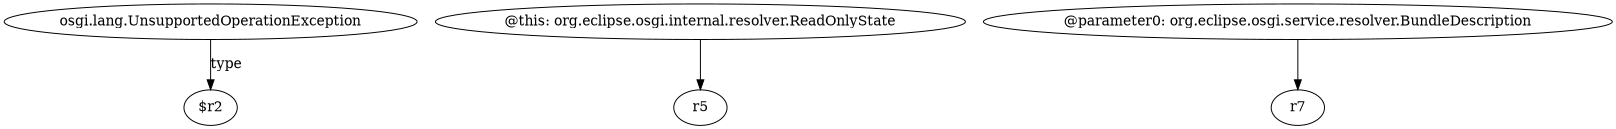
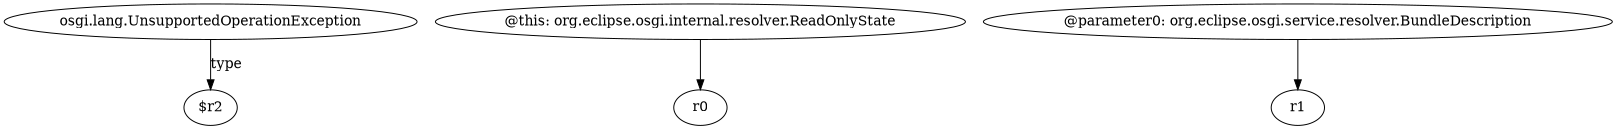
(700, 108) -> (700, 108)
(1298, 108) -> (1298, 108)
